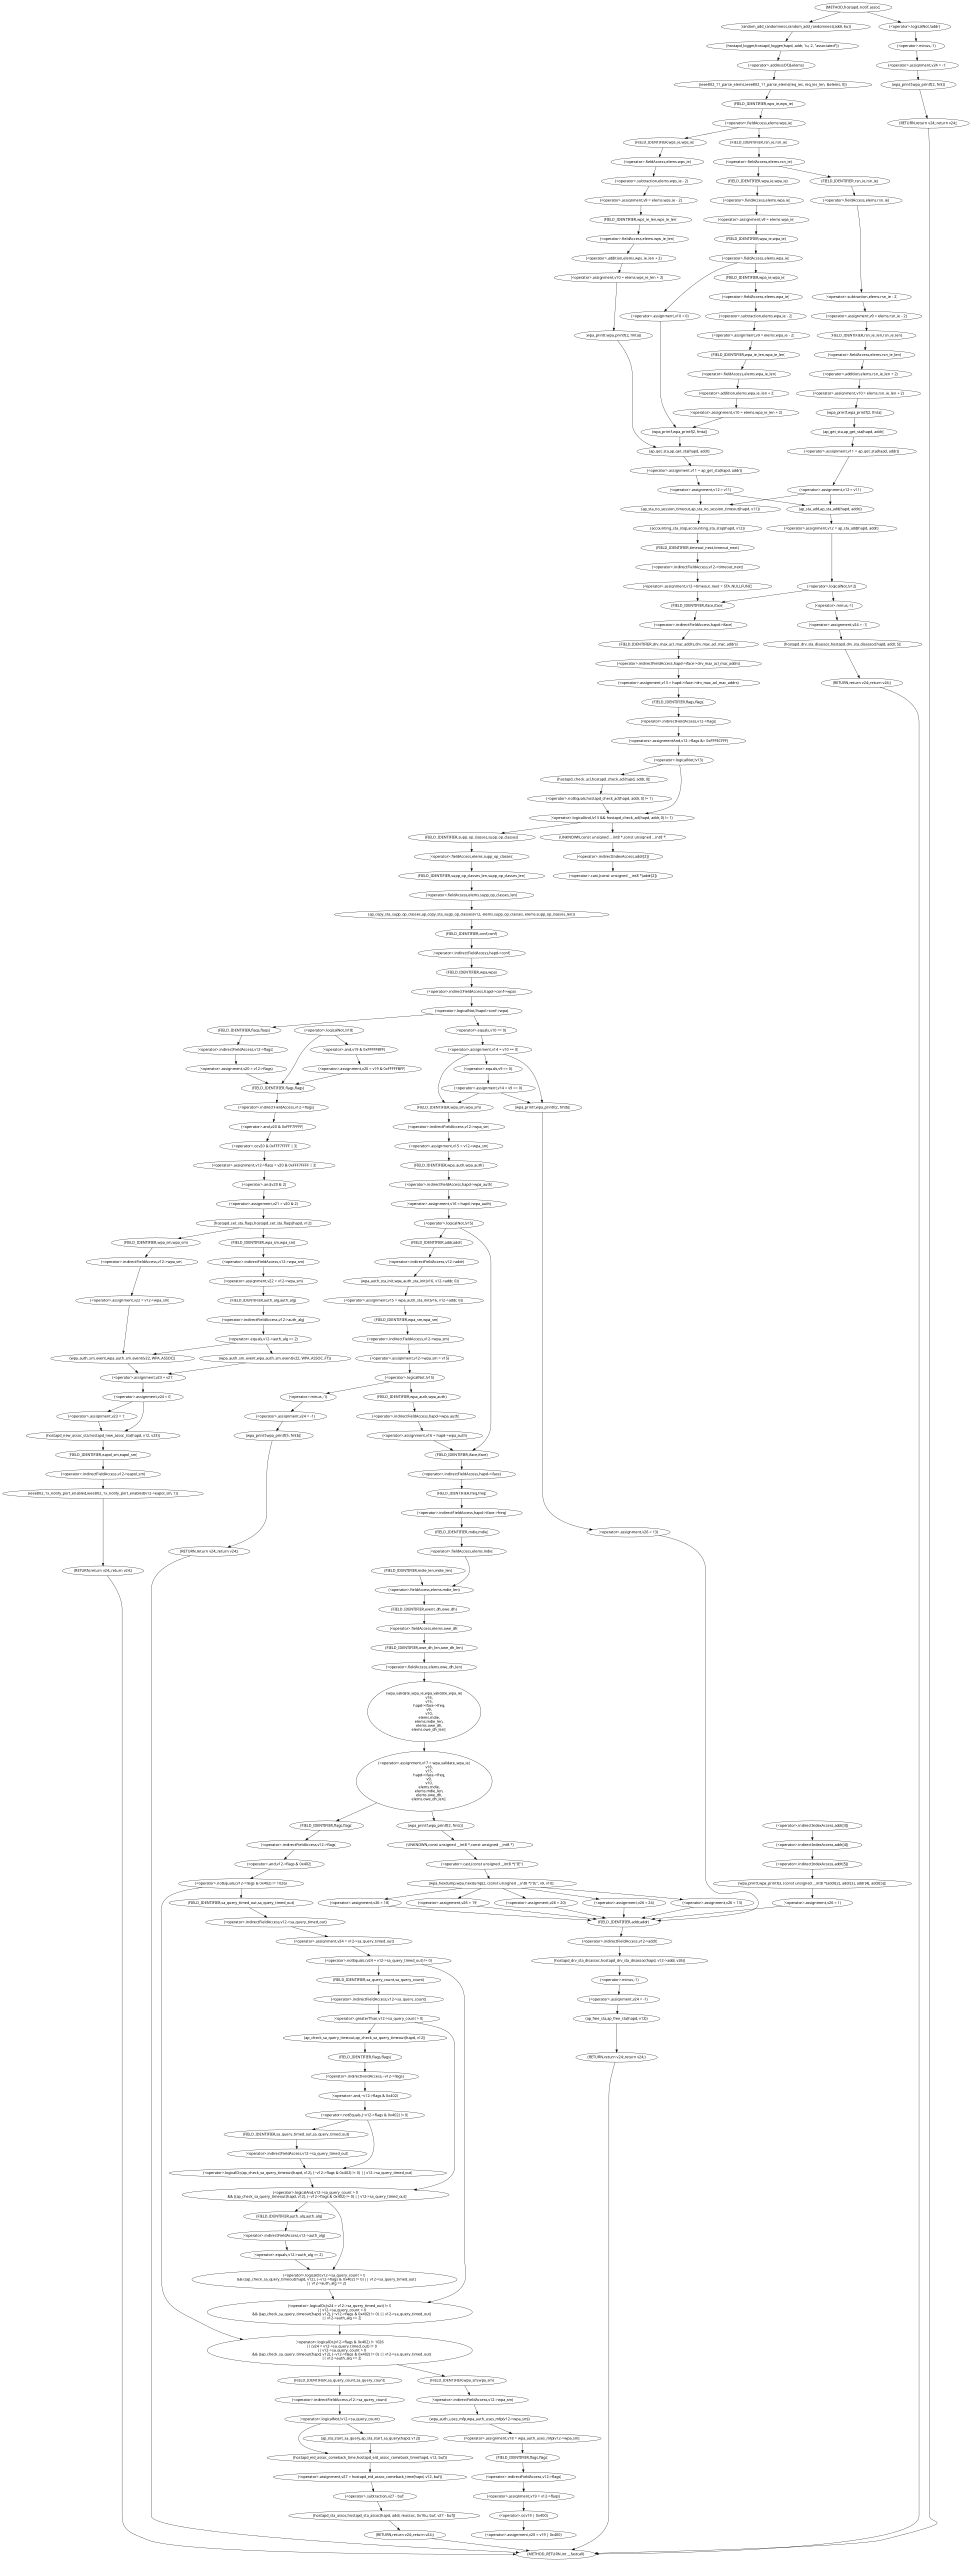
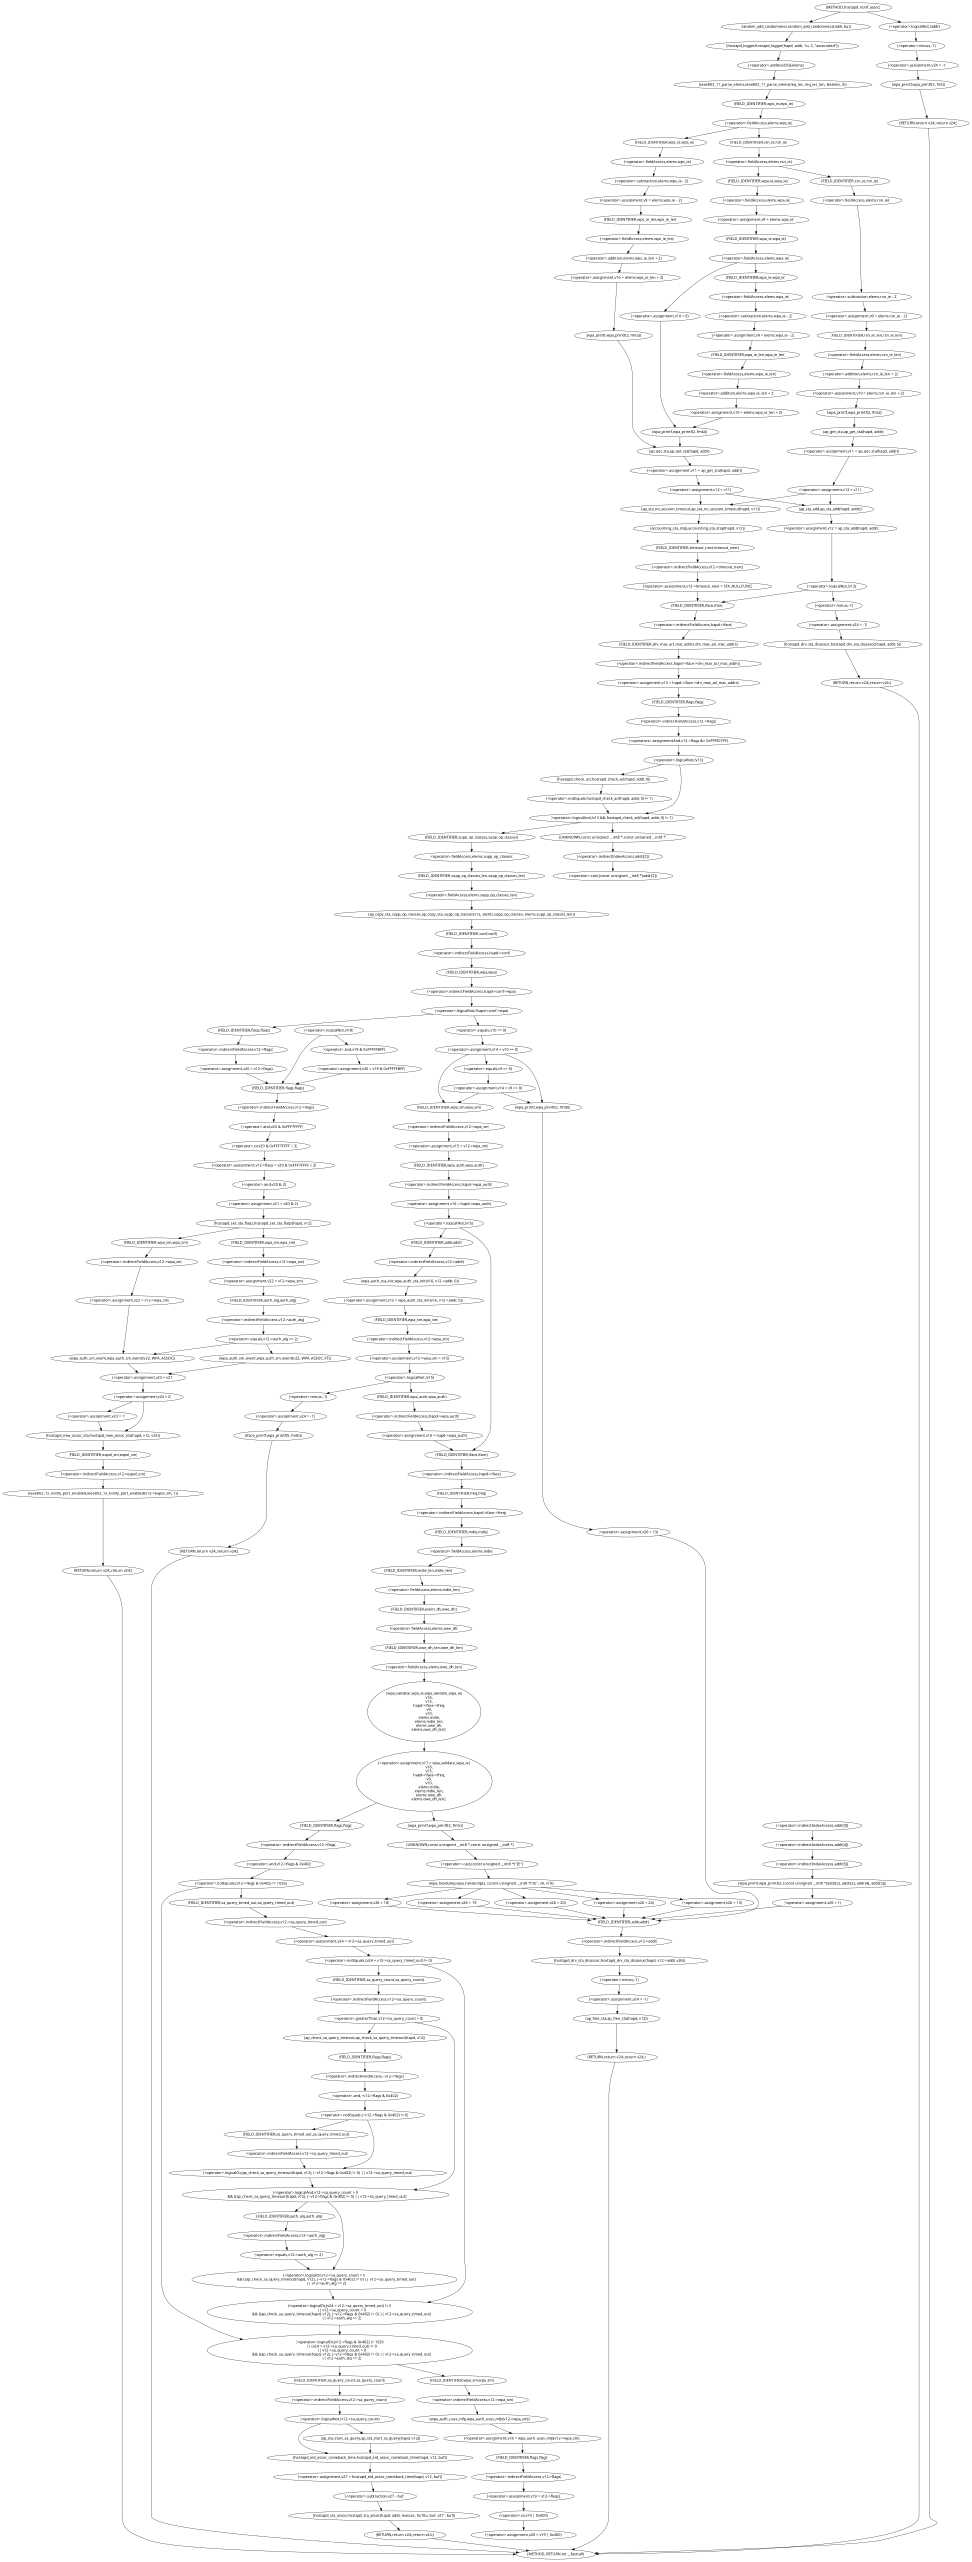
(274, 1436) -> (274, 1436)
(469, 1574) -> (441, 1561)
